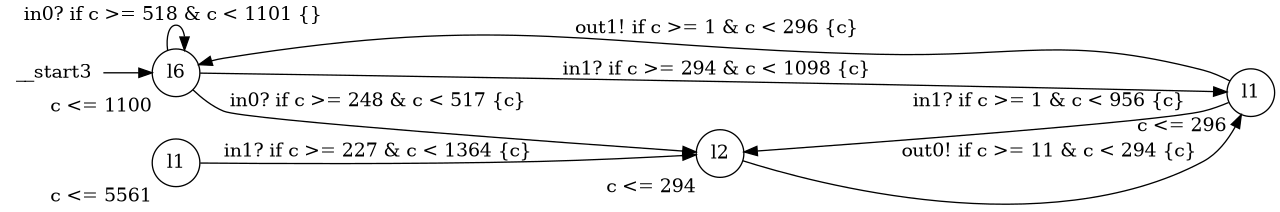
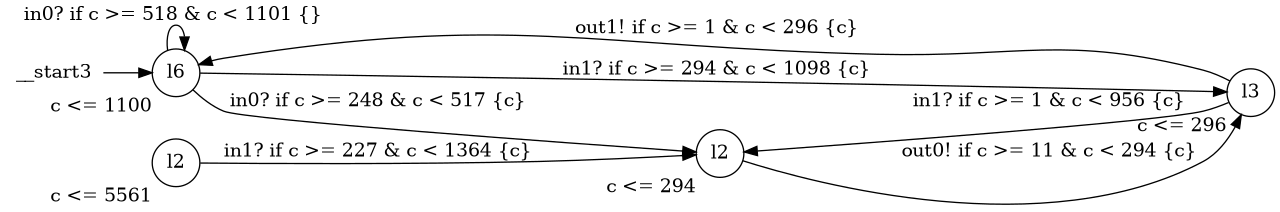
(1251, 93) -> (1251, 93)
(176, 163) -> (176, 163)
